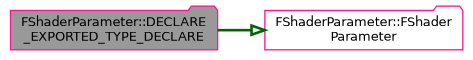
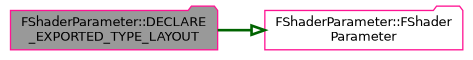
(114, 30) -> (114, 30)
